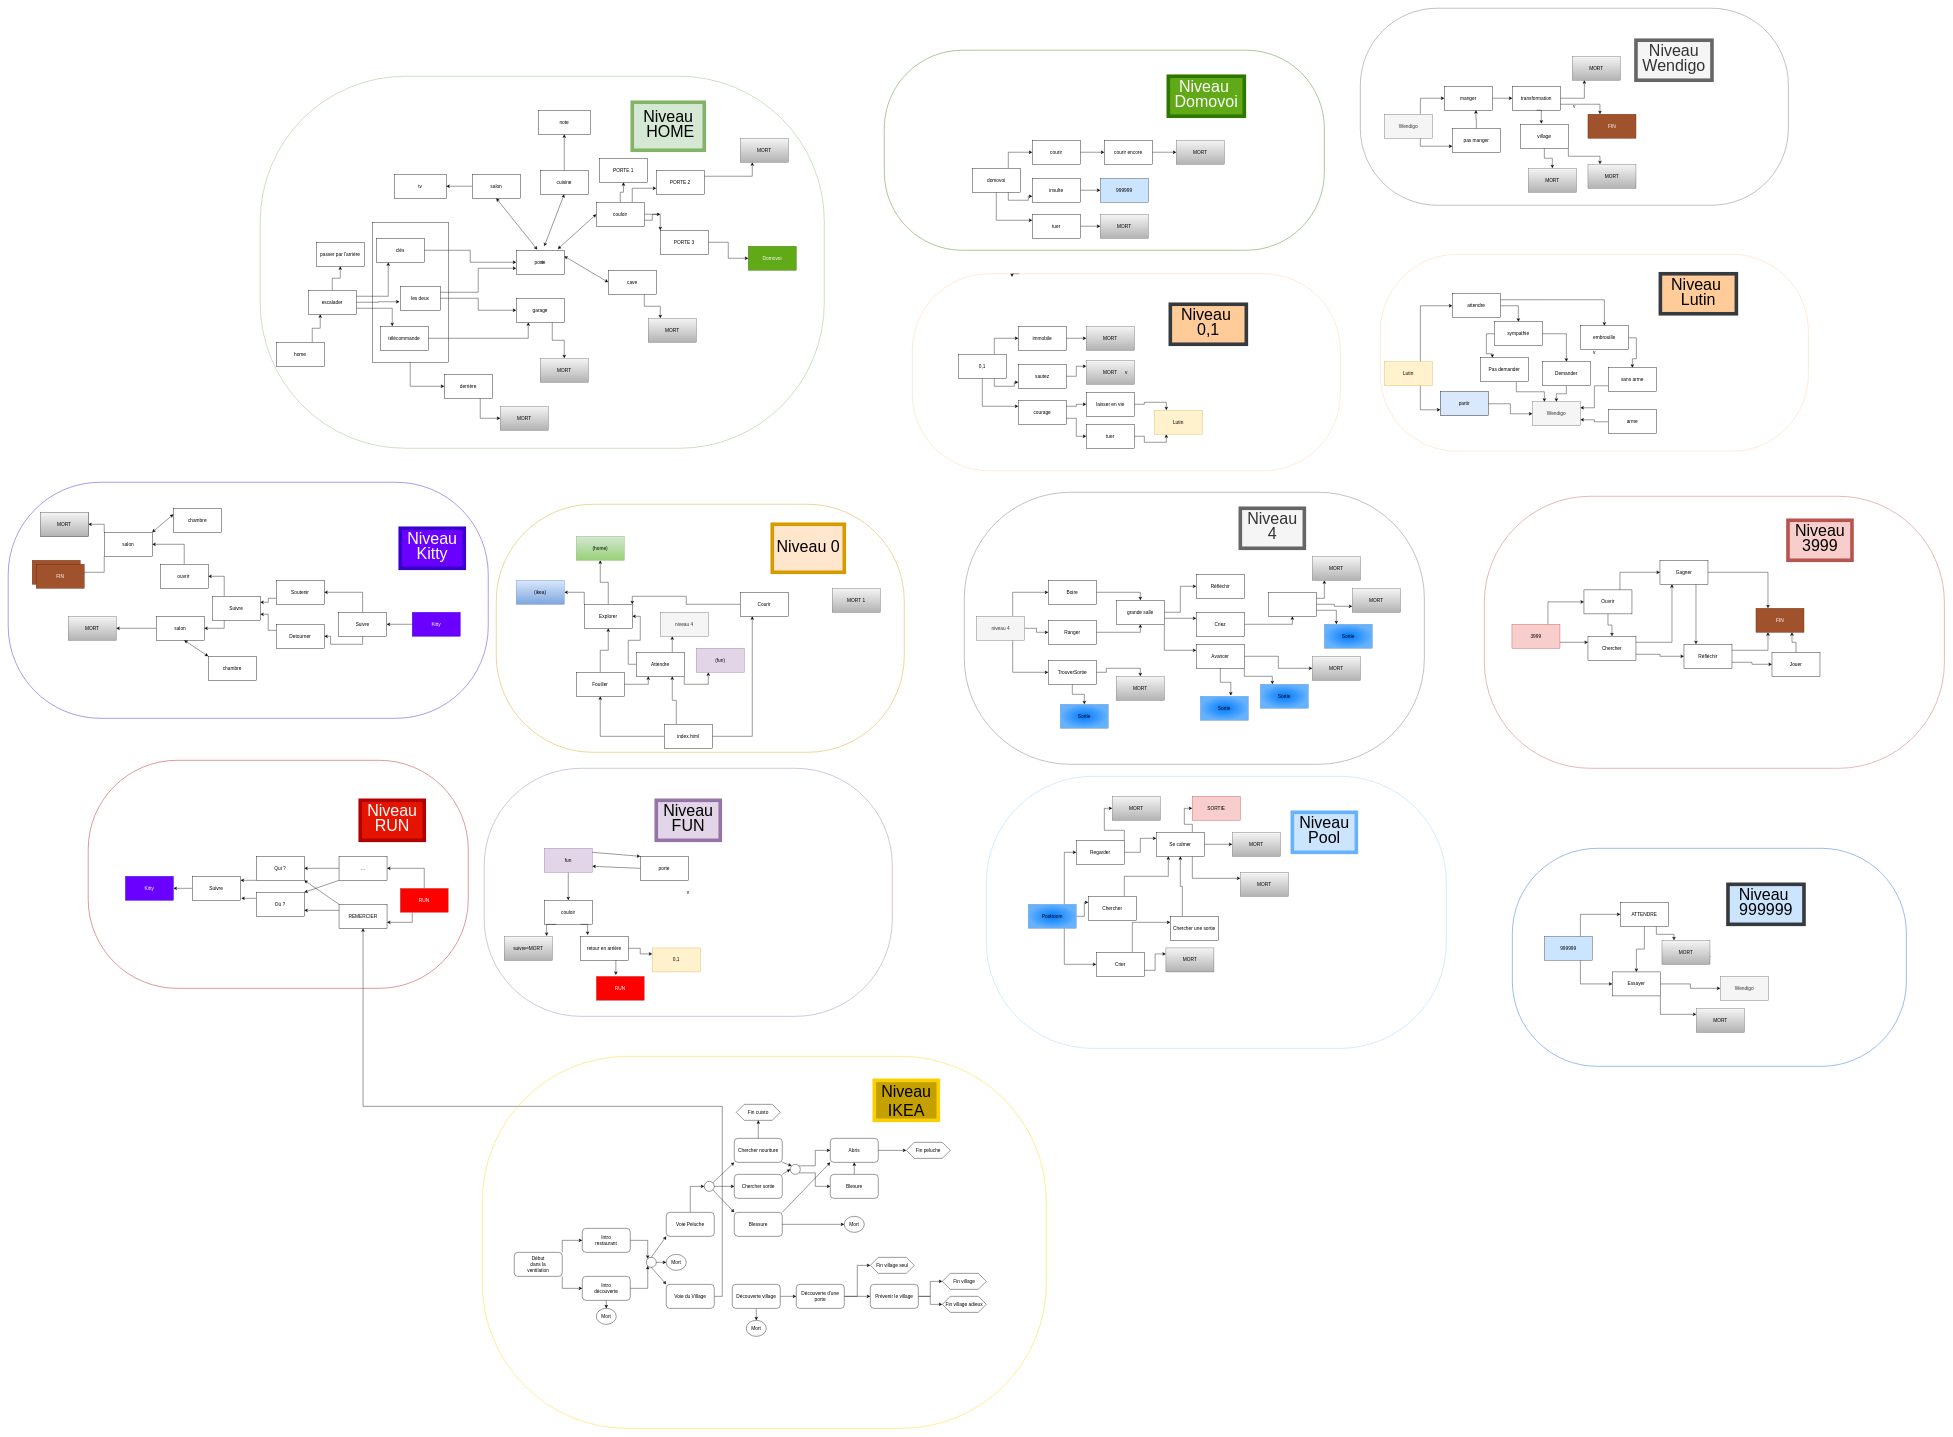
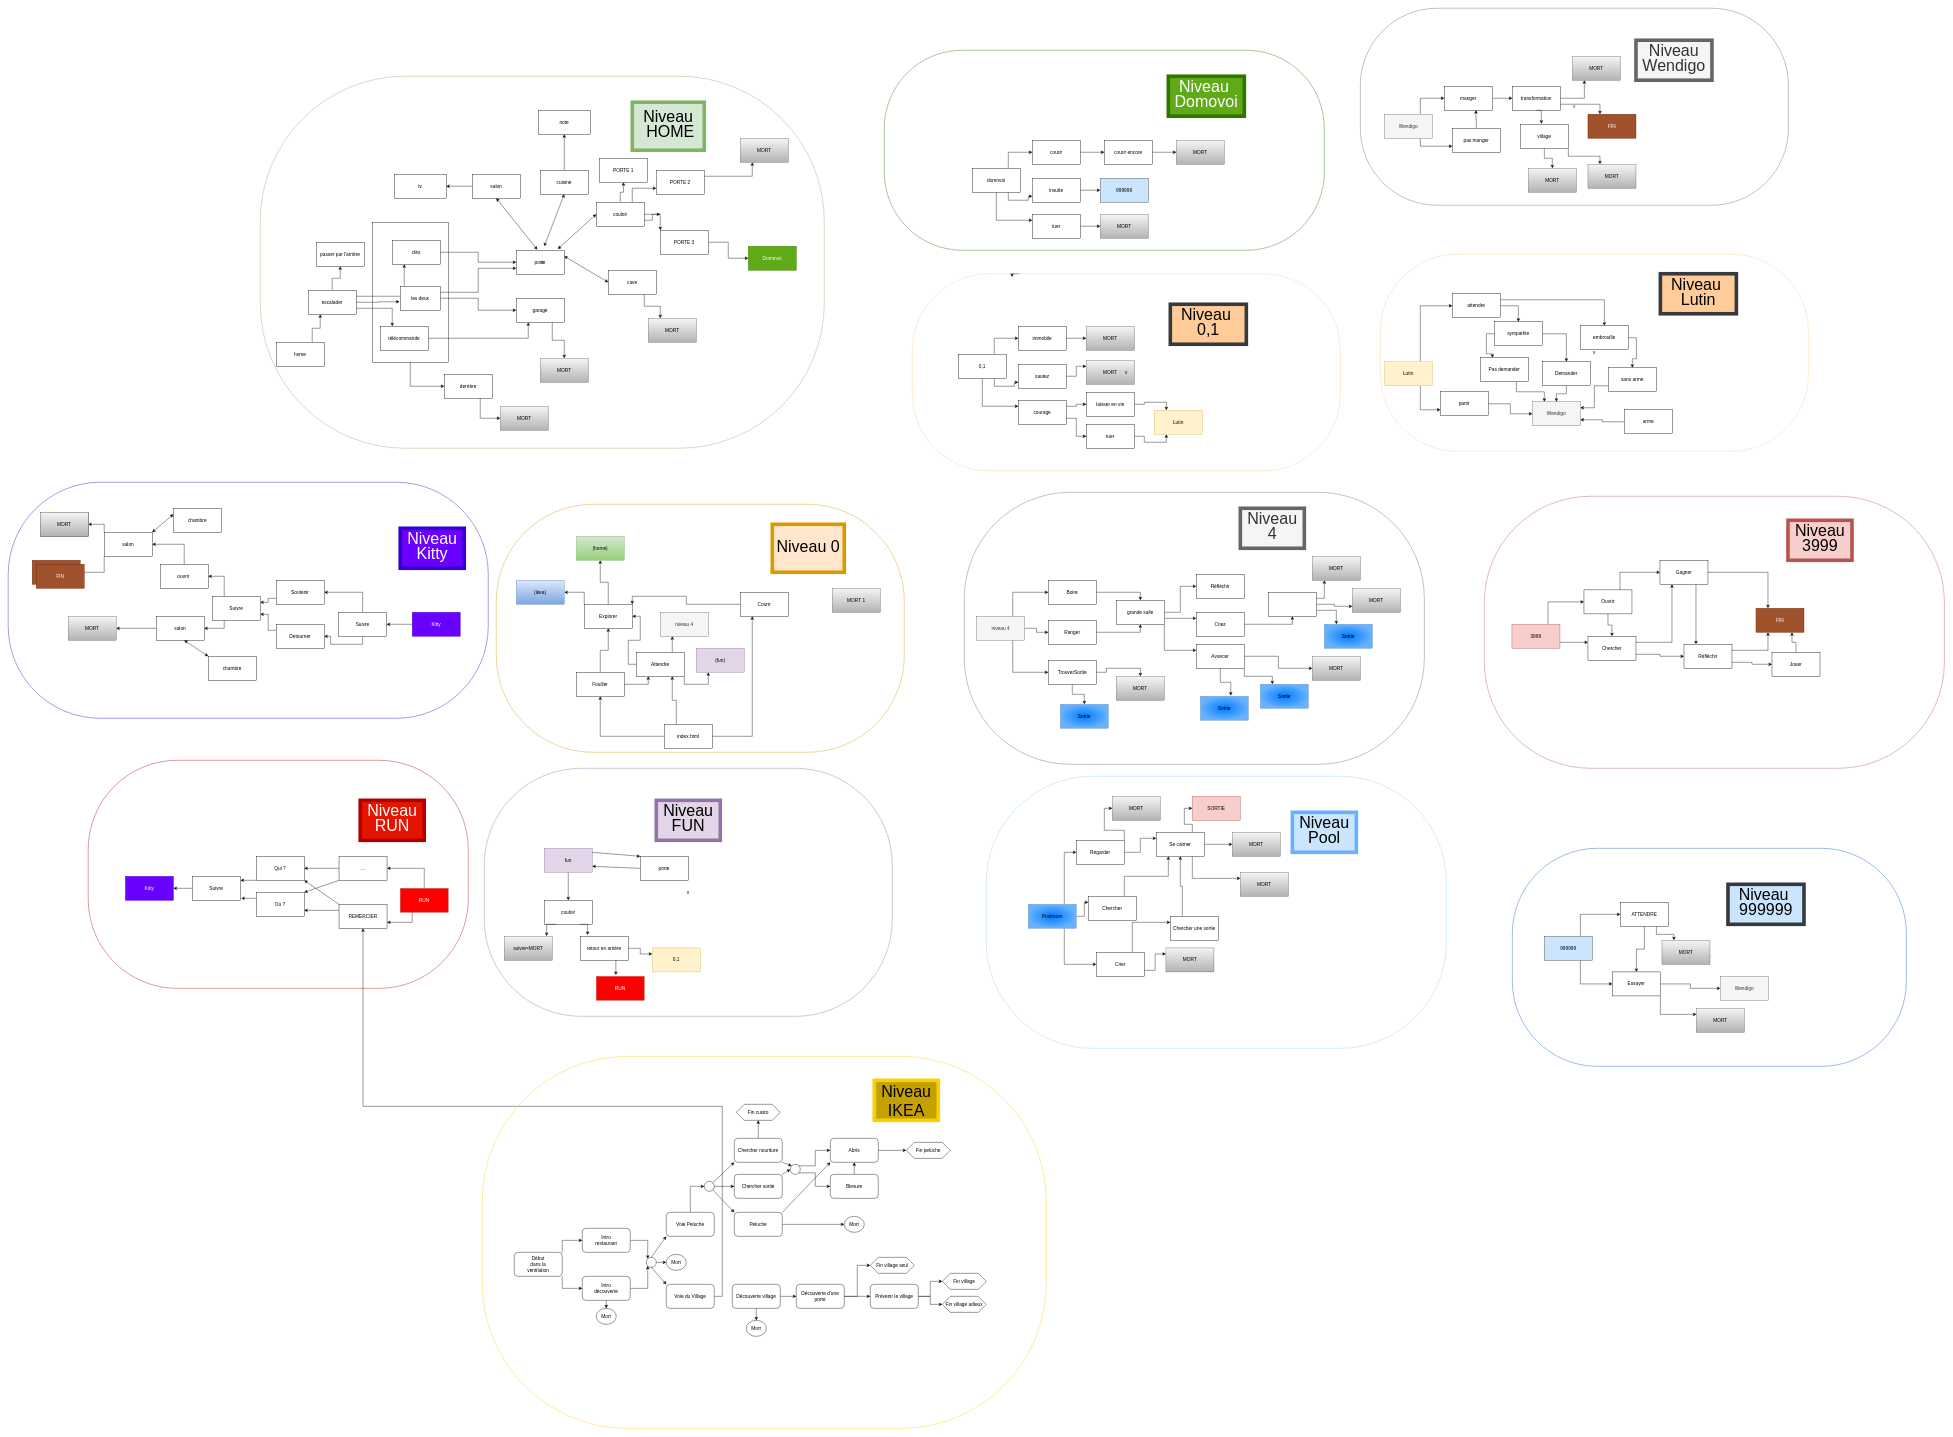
(400, 250) -> (416, 252)
(1464, 404) -> (1464, 404)
(1632, 422) -> (1648, 422)
(758, 1224) -> (758, 1224)
